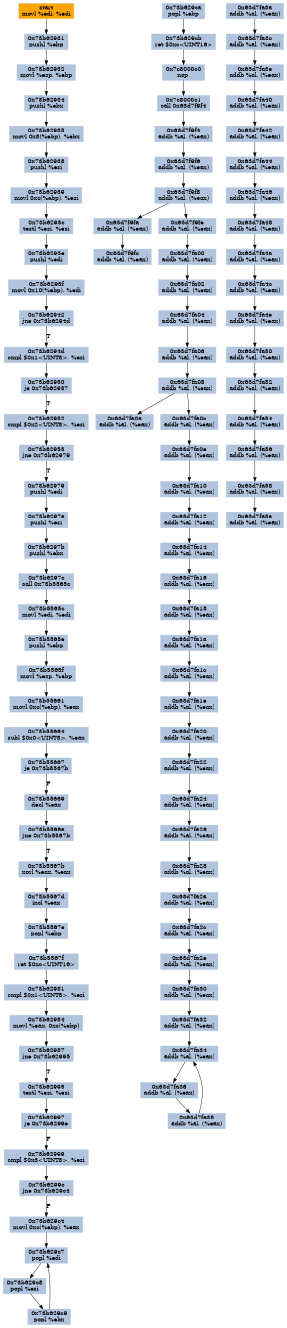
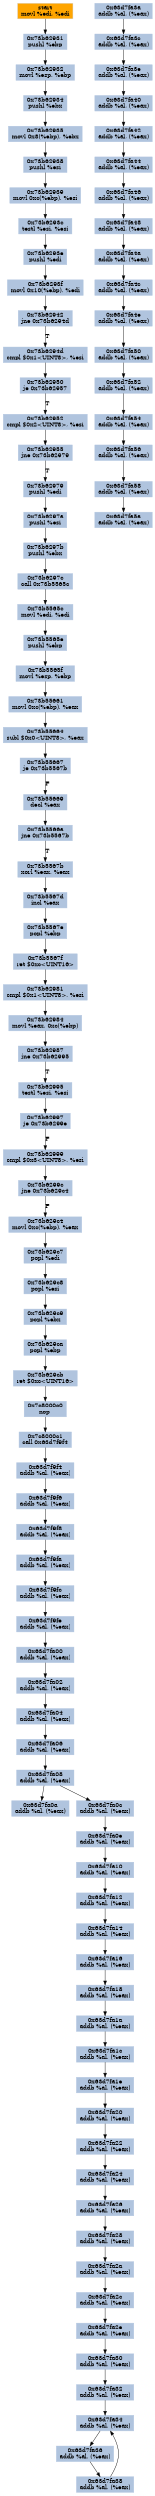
(185, 209) -> (45, 1607)
(50, 1288) -> (45, 1330)
